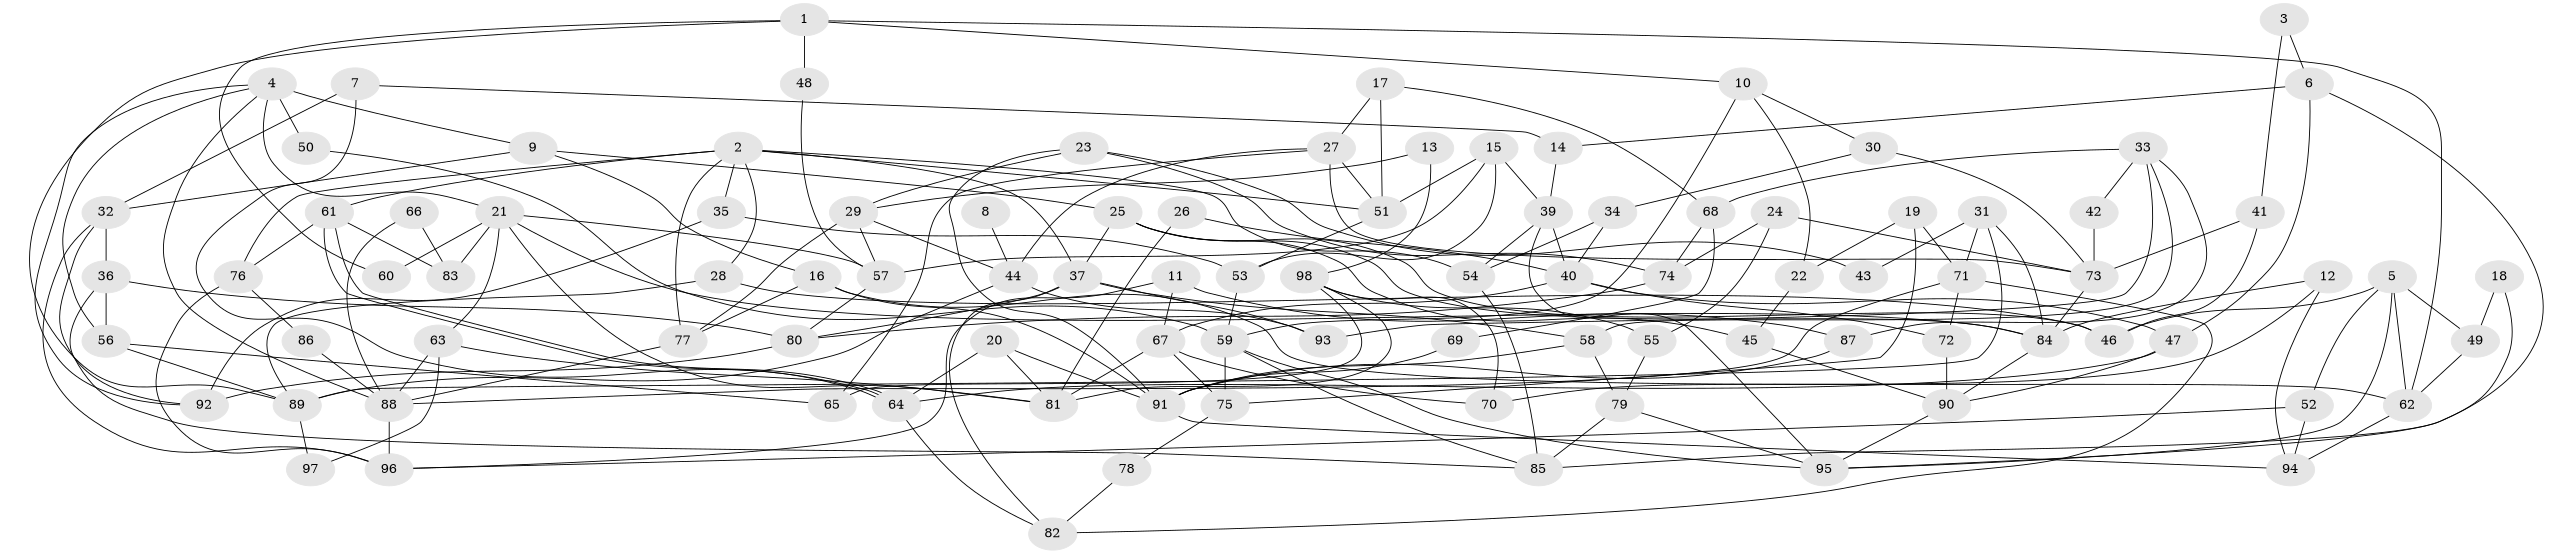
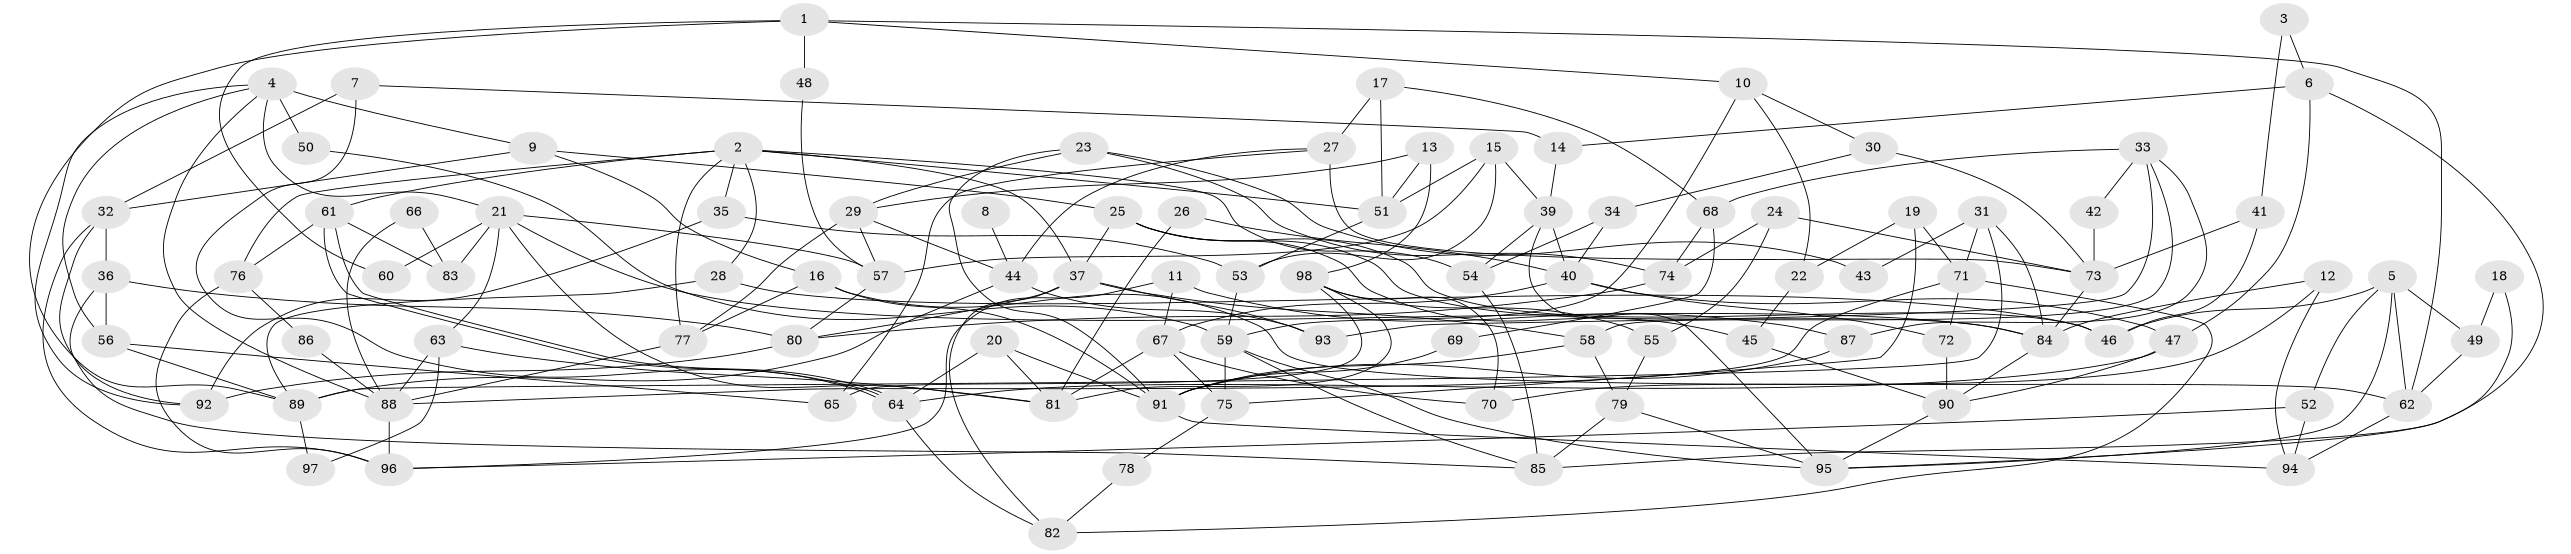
(1357, 180) -> (1406, 180)
